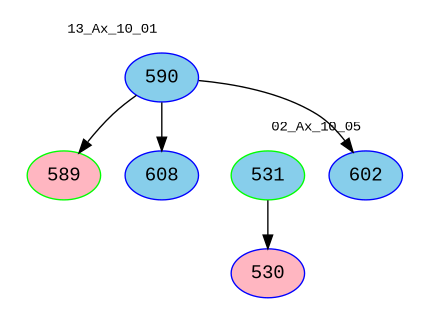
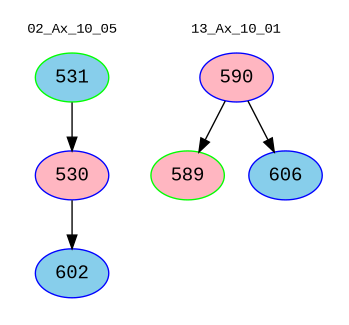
(162, 78) -> (237, 78)
(278, 97) -> (72, 218)
(162, 175) -> (286, 175)
